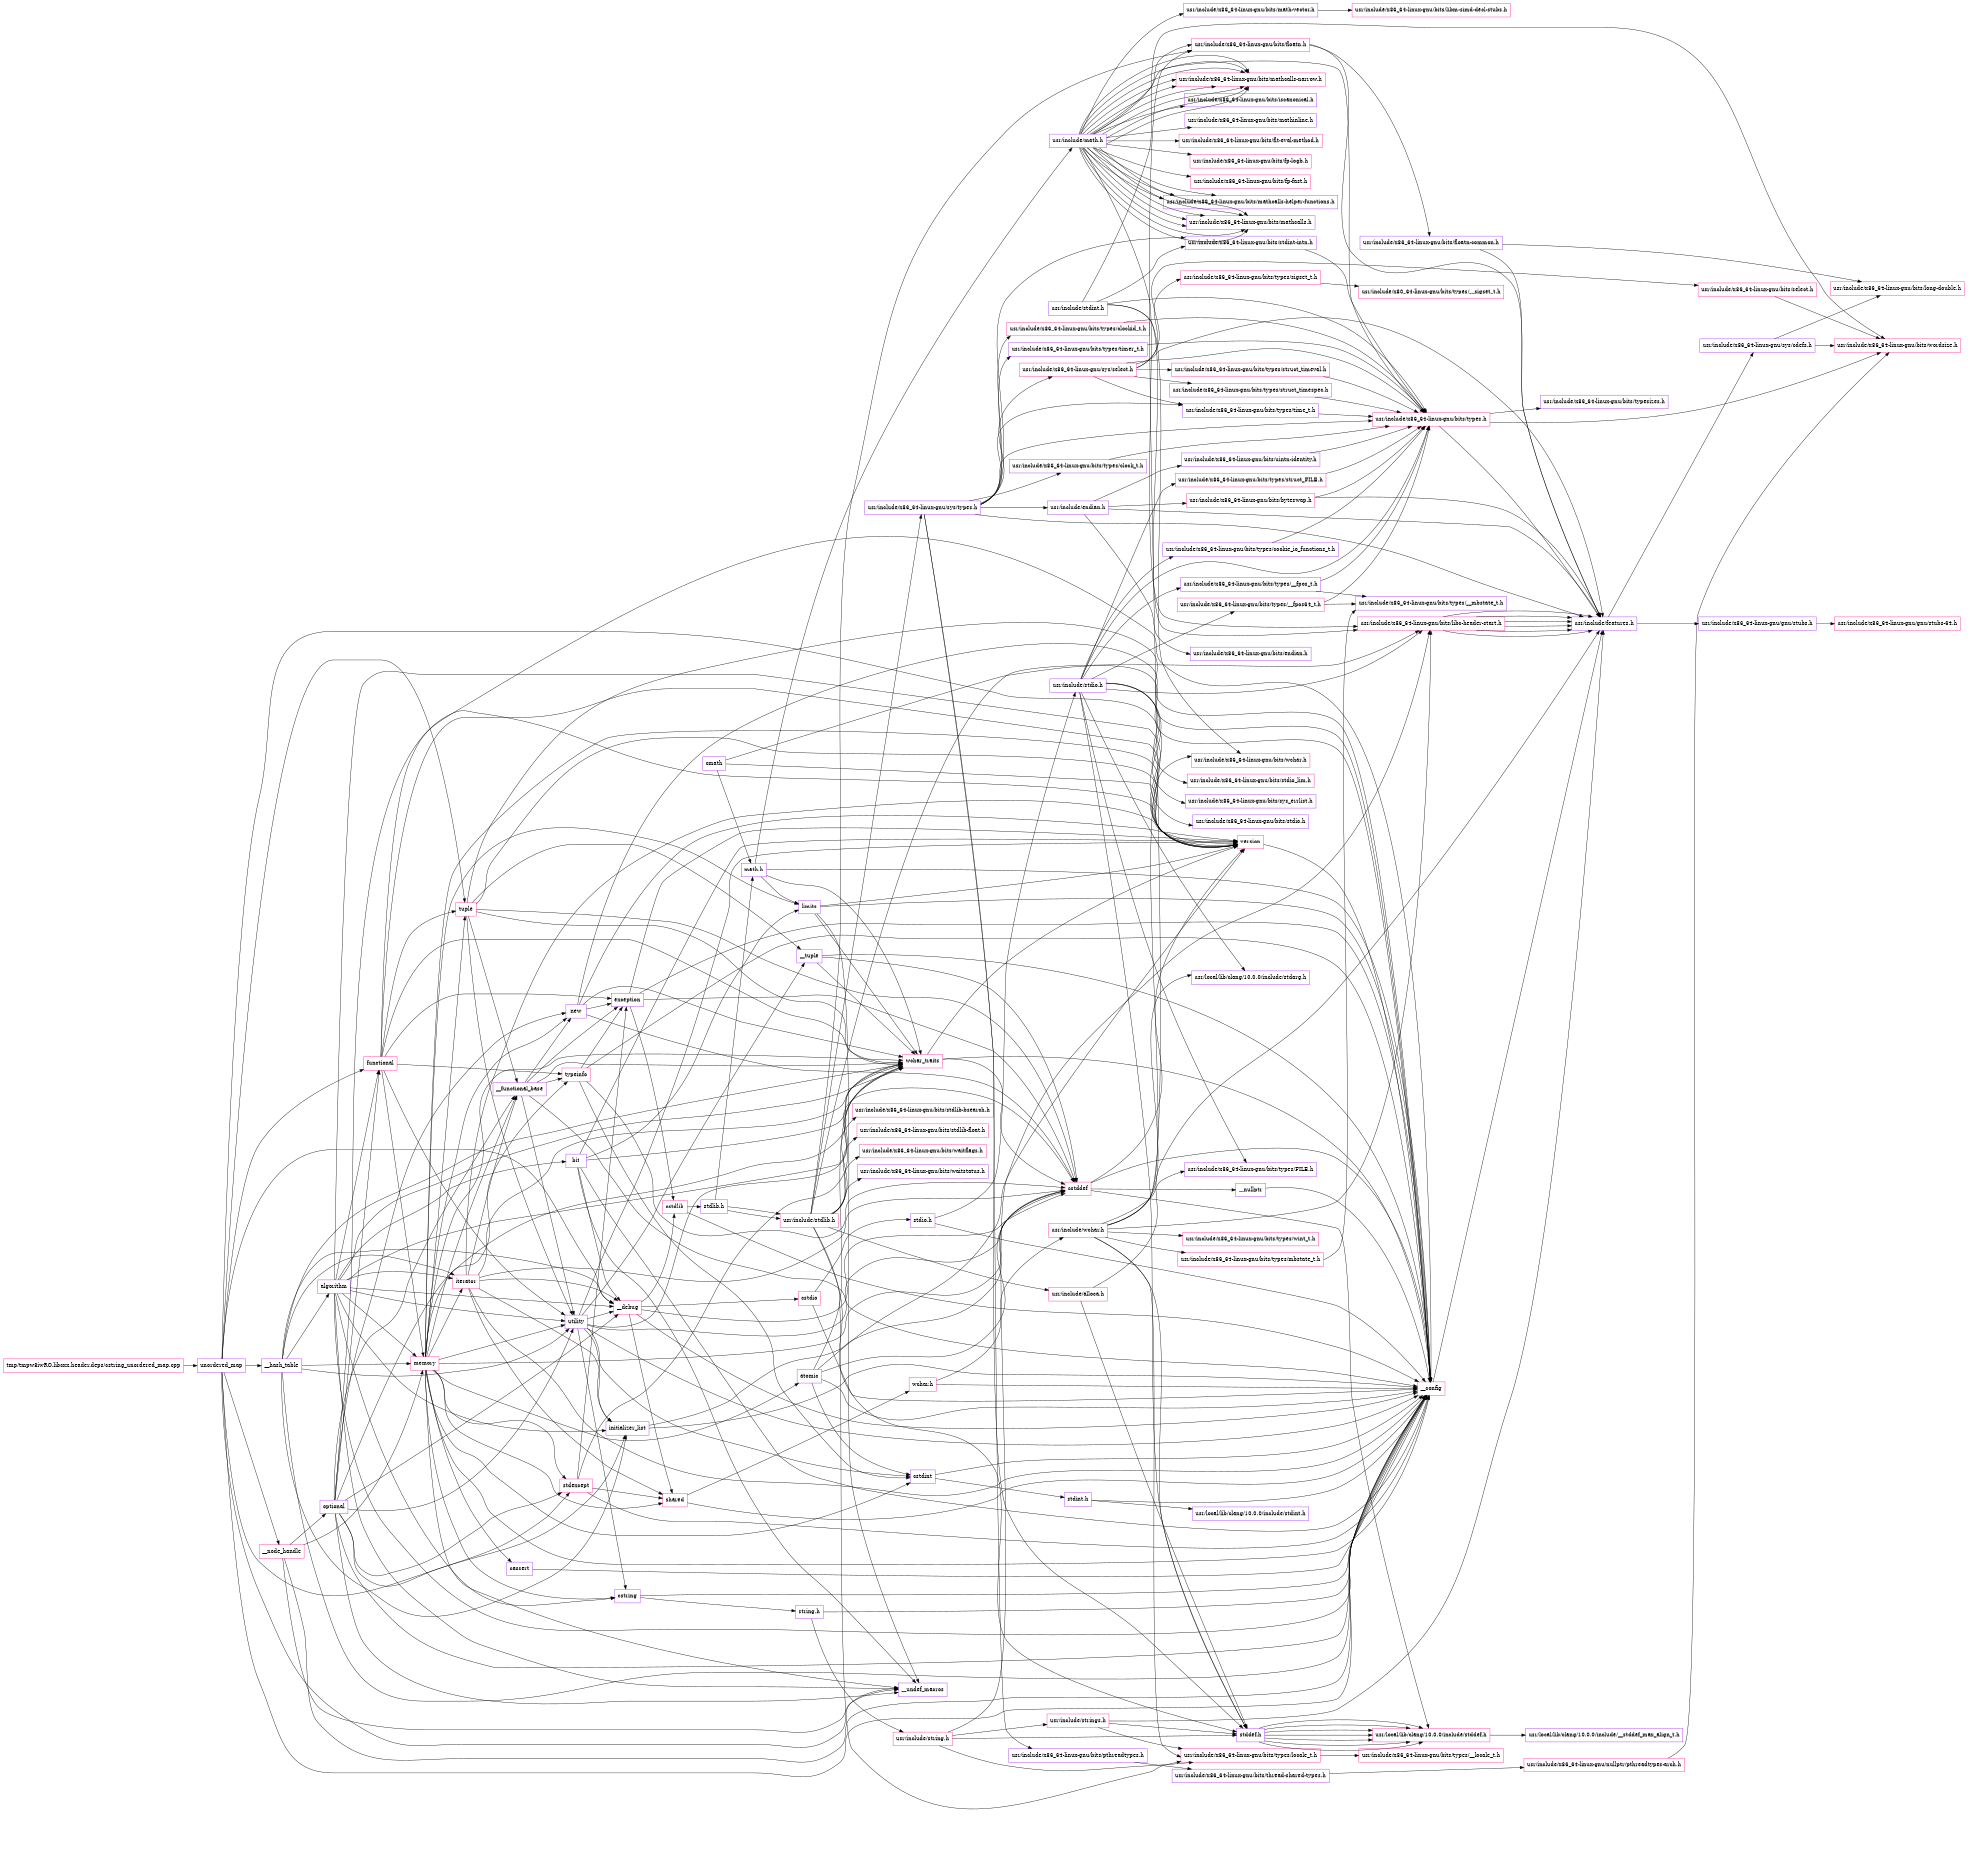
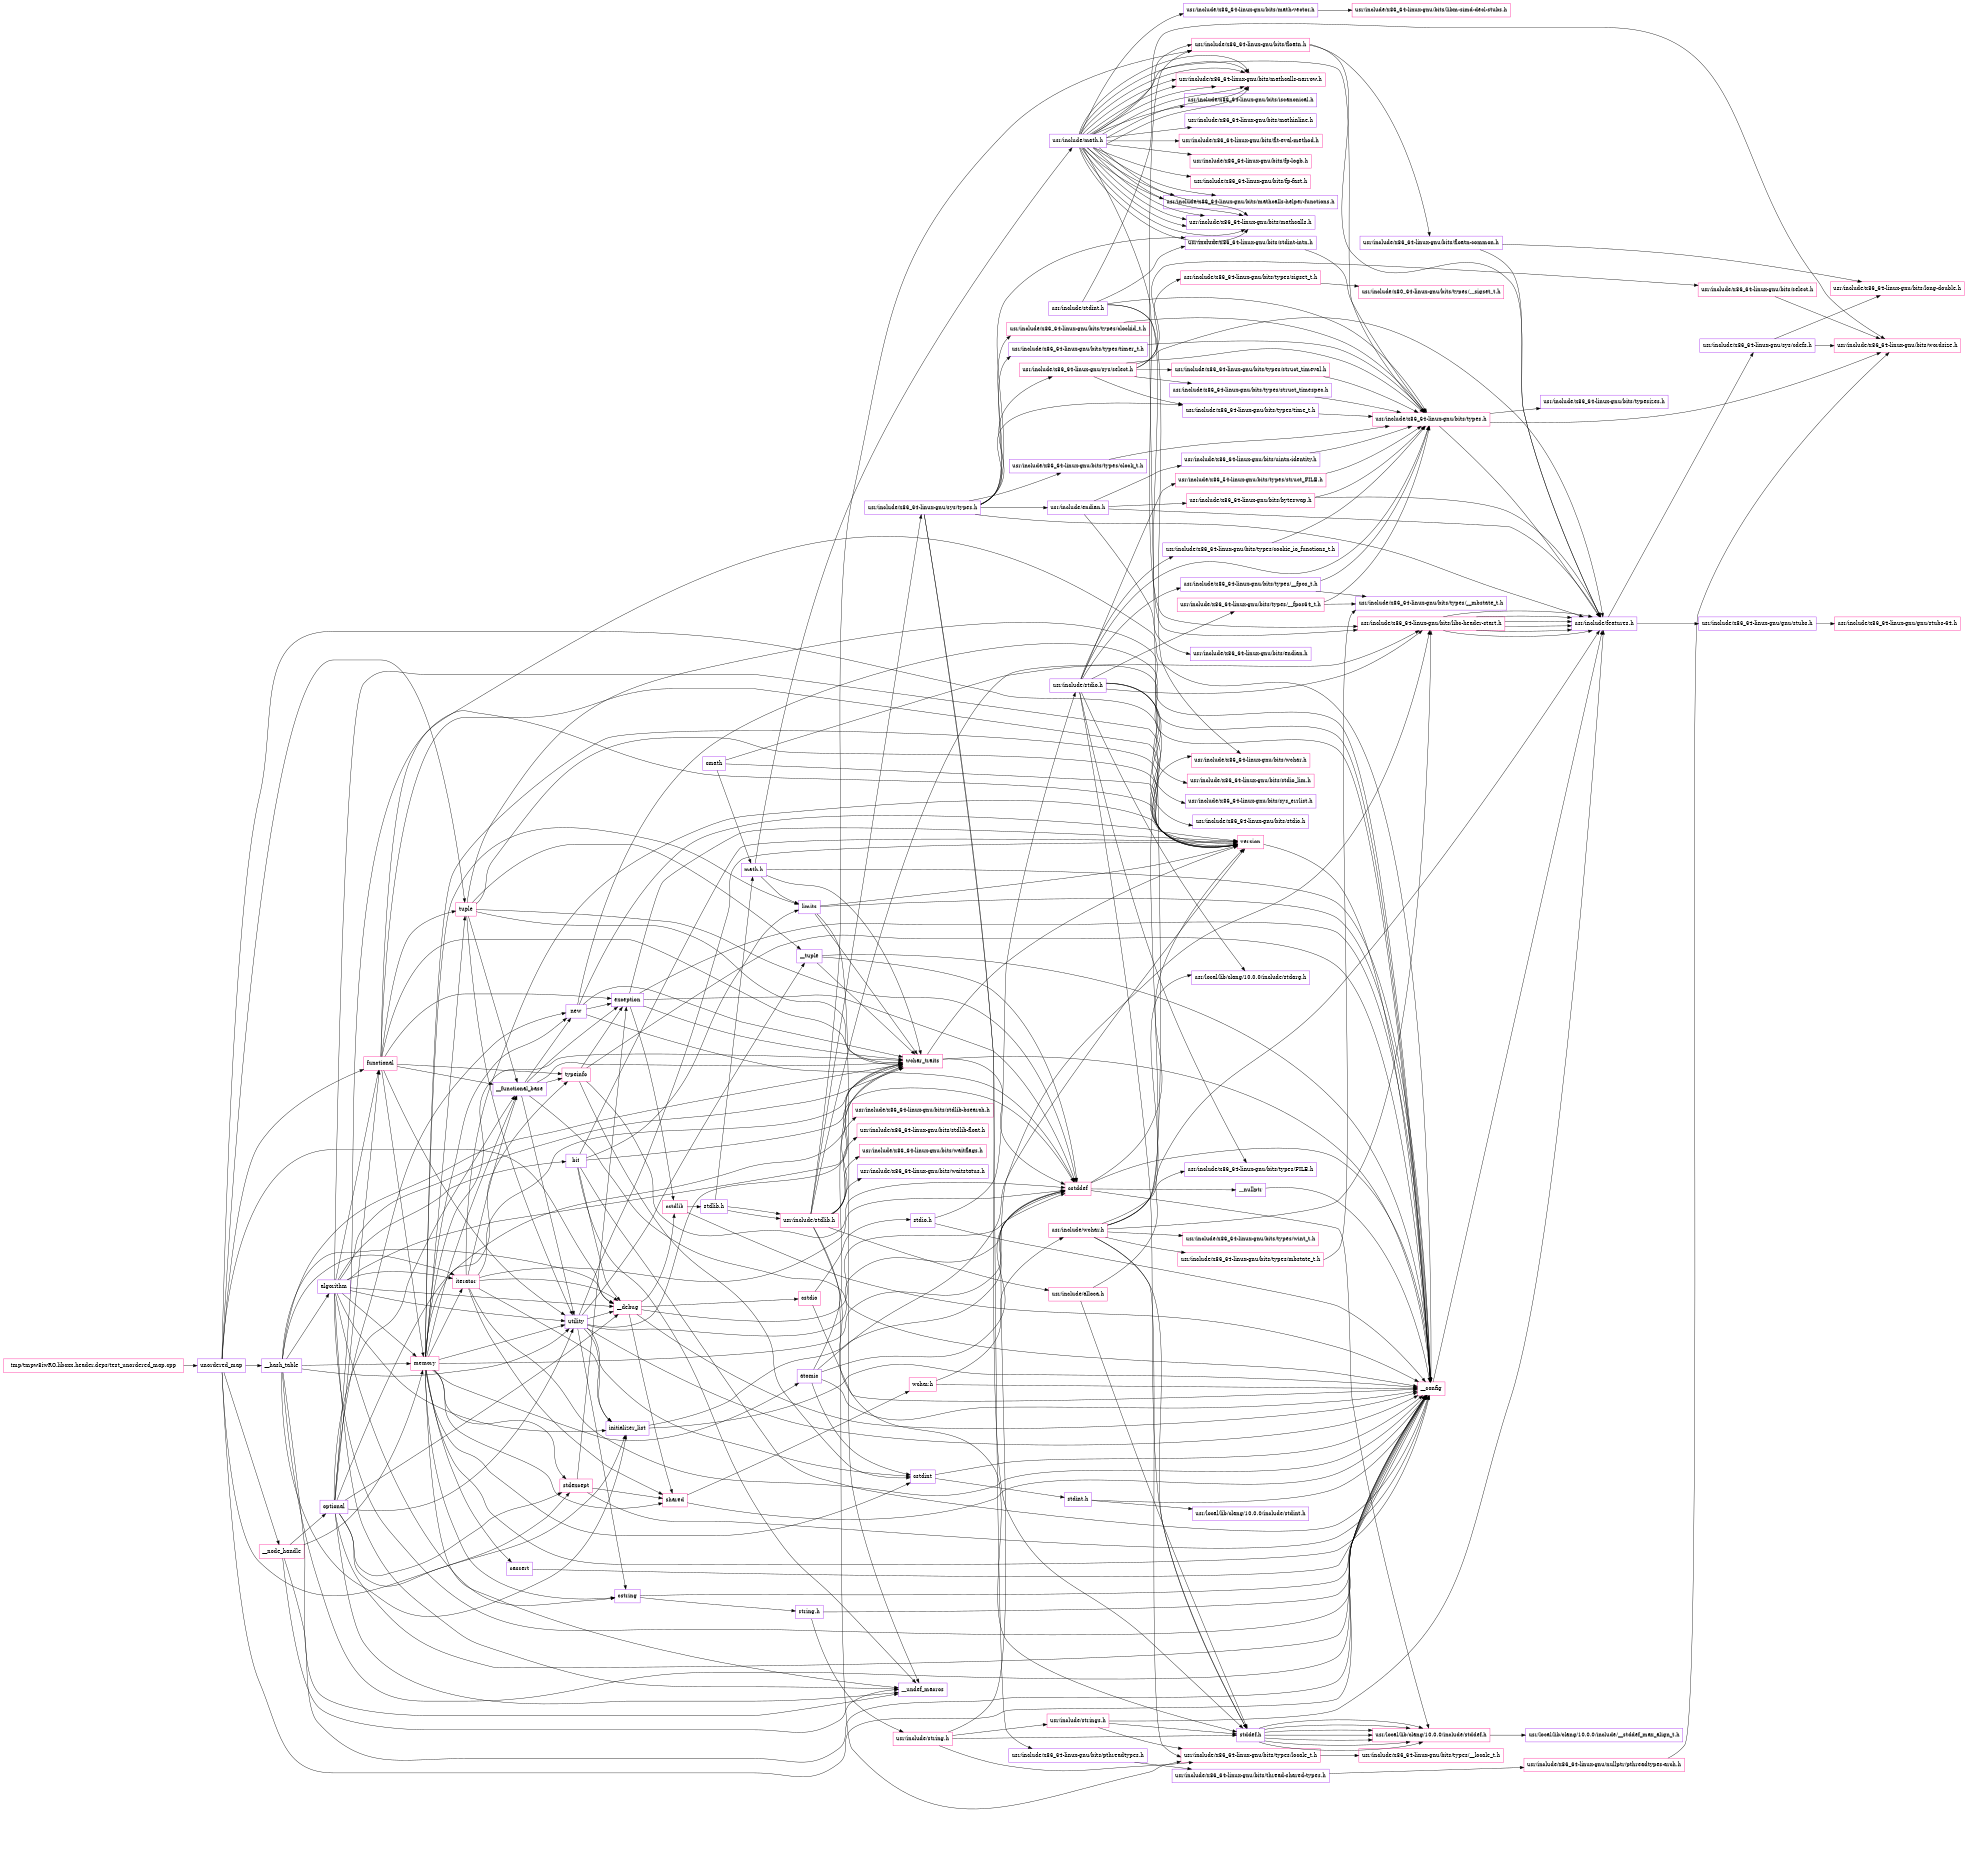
(1147, 432) -> none
(1251, 480) -> (1251, 480)
none -> (443, 1075)
(735, 1259) -> (769, 1042)
(94, 1366) -> (94, 1366)
(441, 1745) -> (443, 1715)
